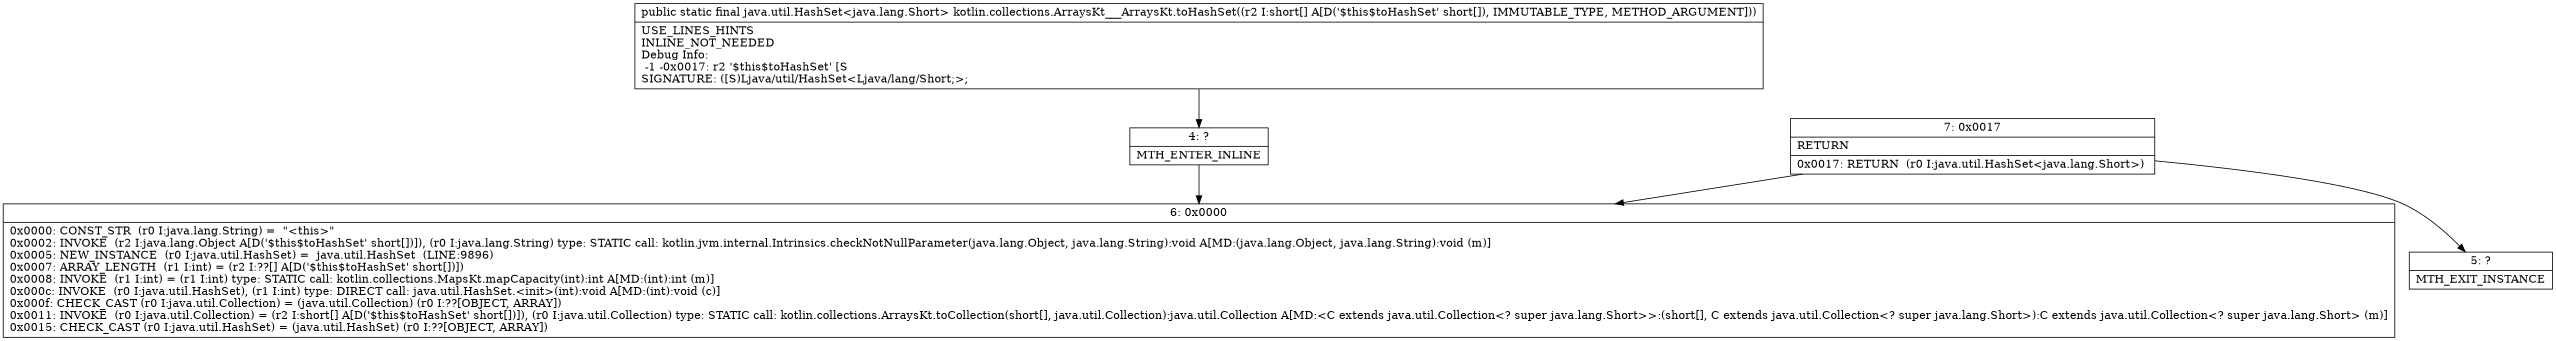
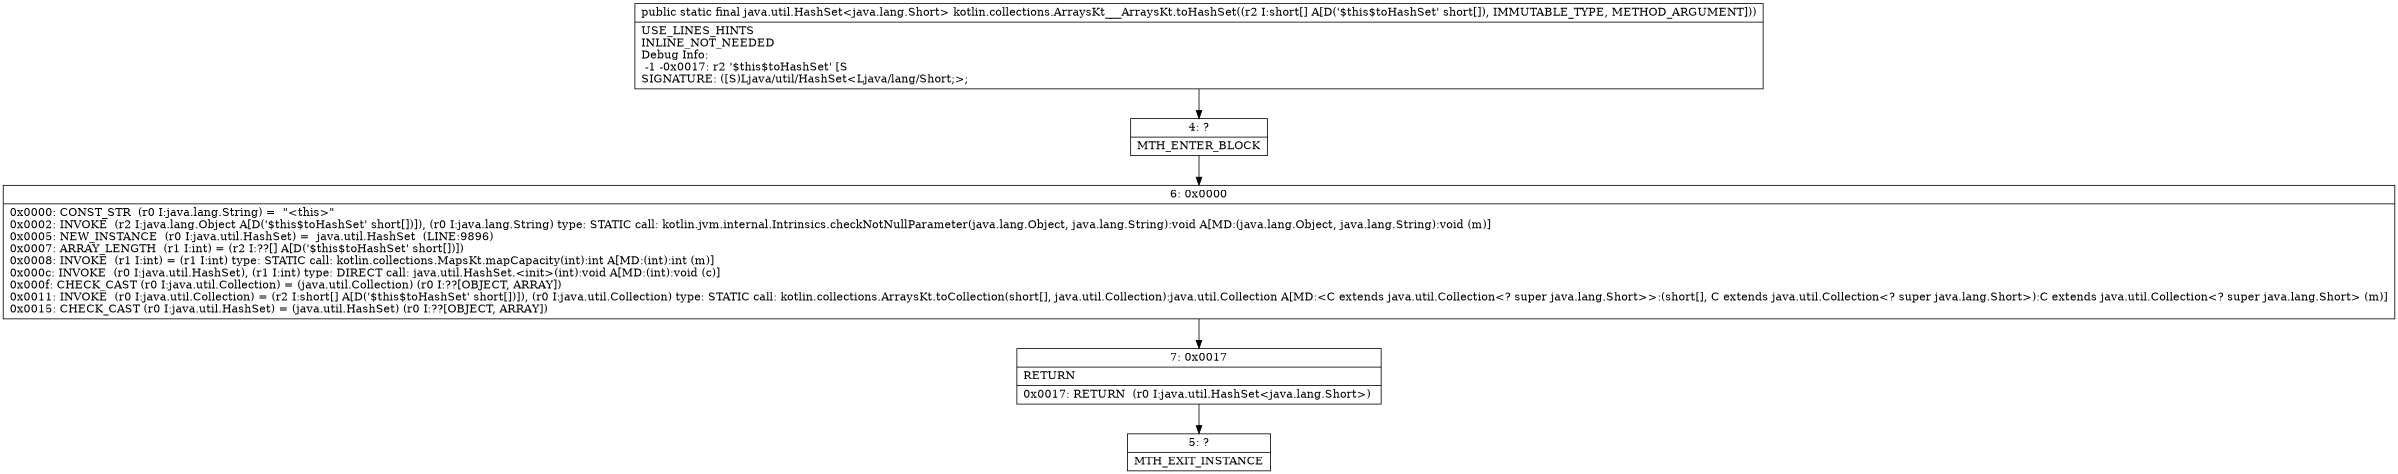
(1199, 155) -> (1199, 146)
(1713, 188) -> (1199, 330)
